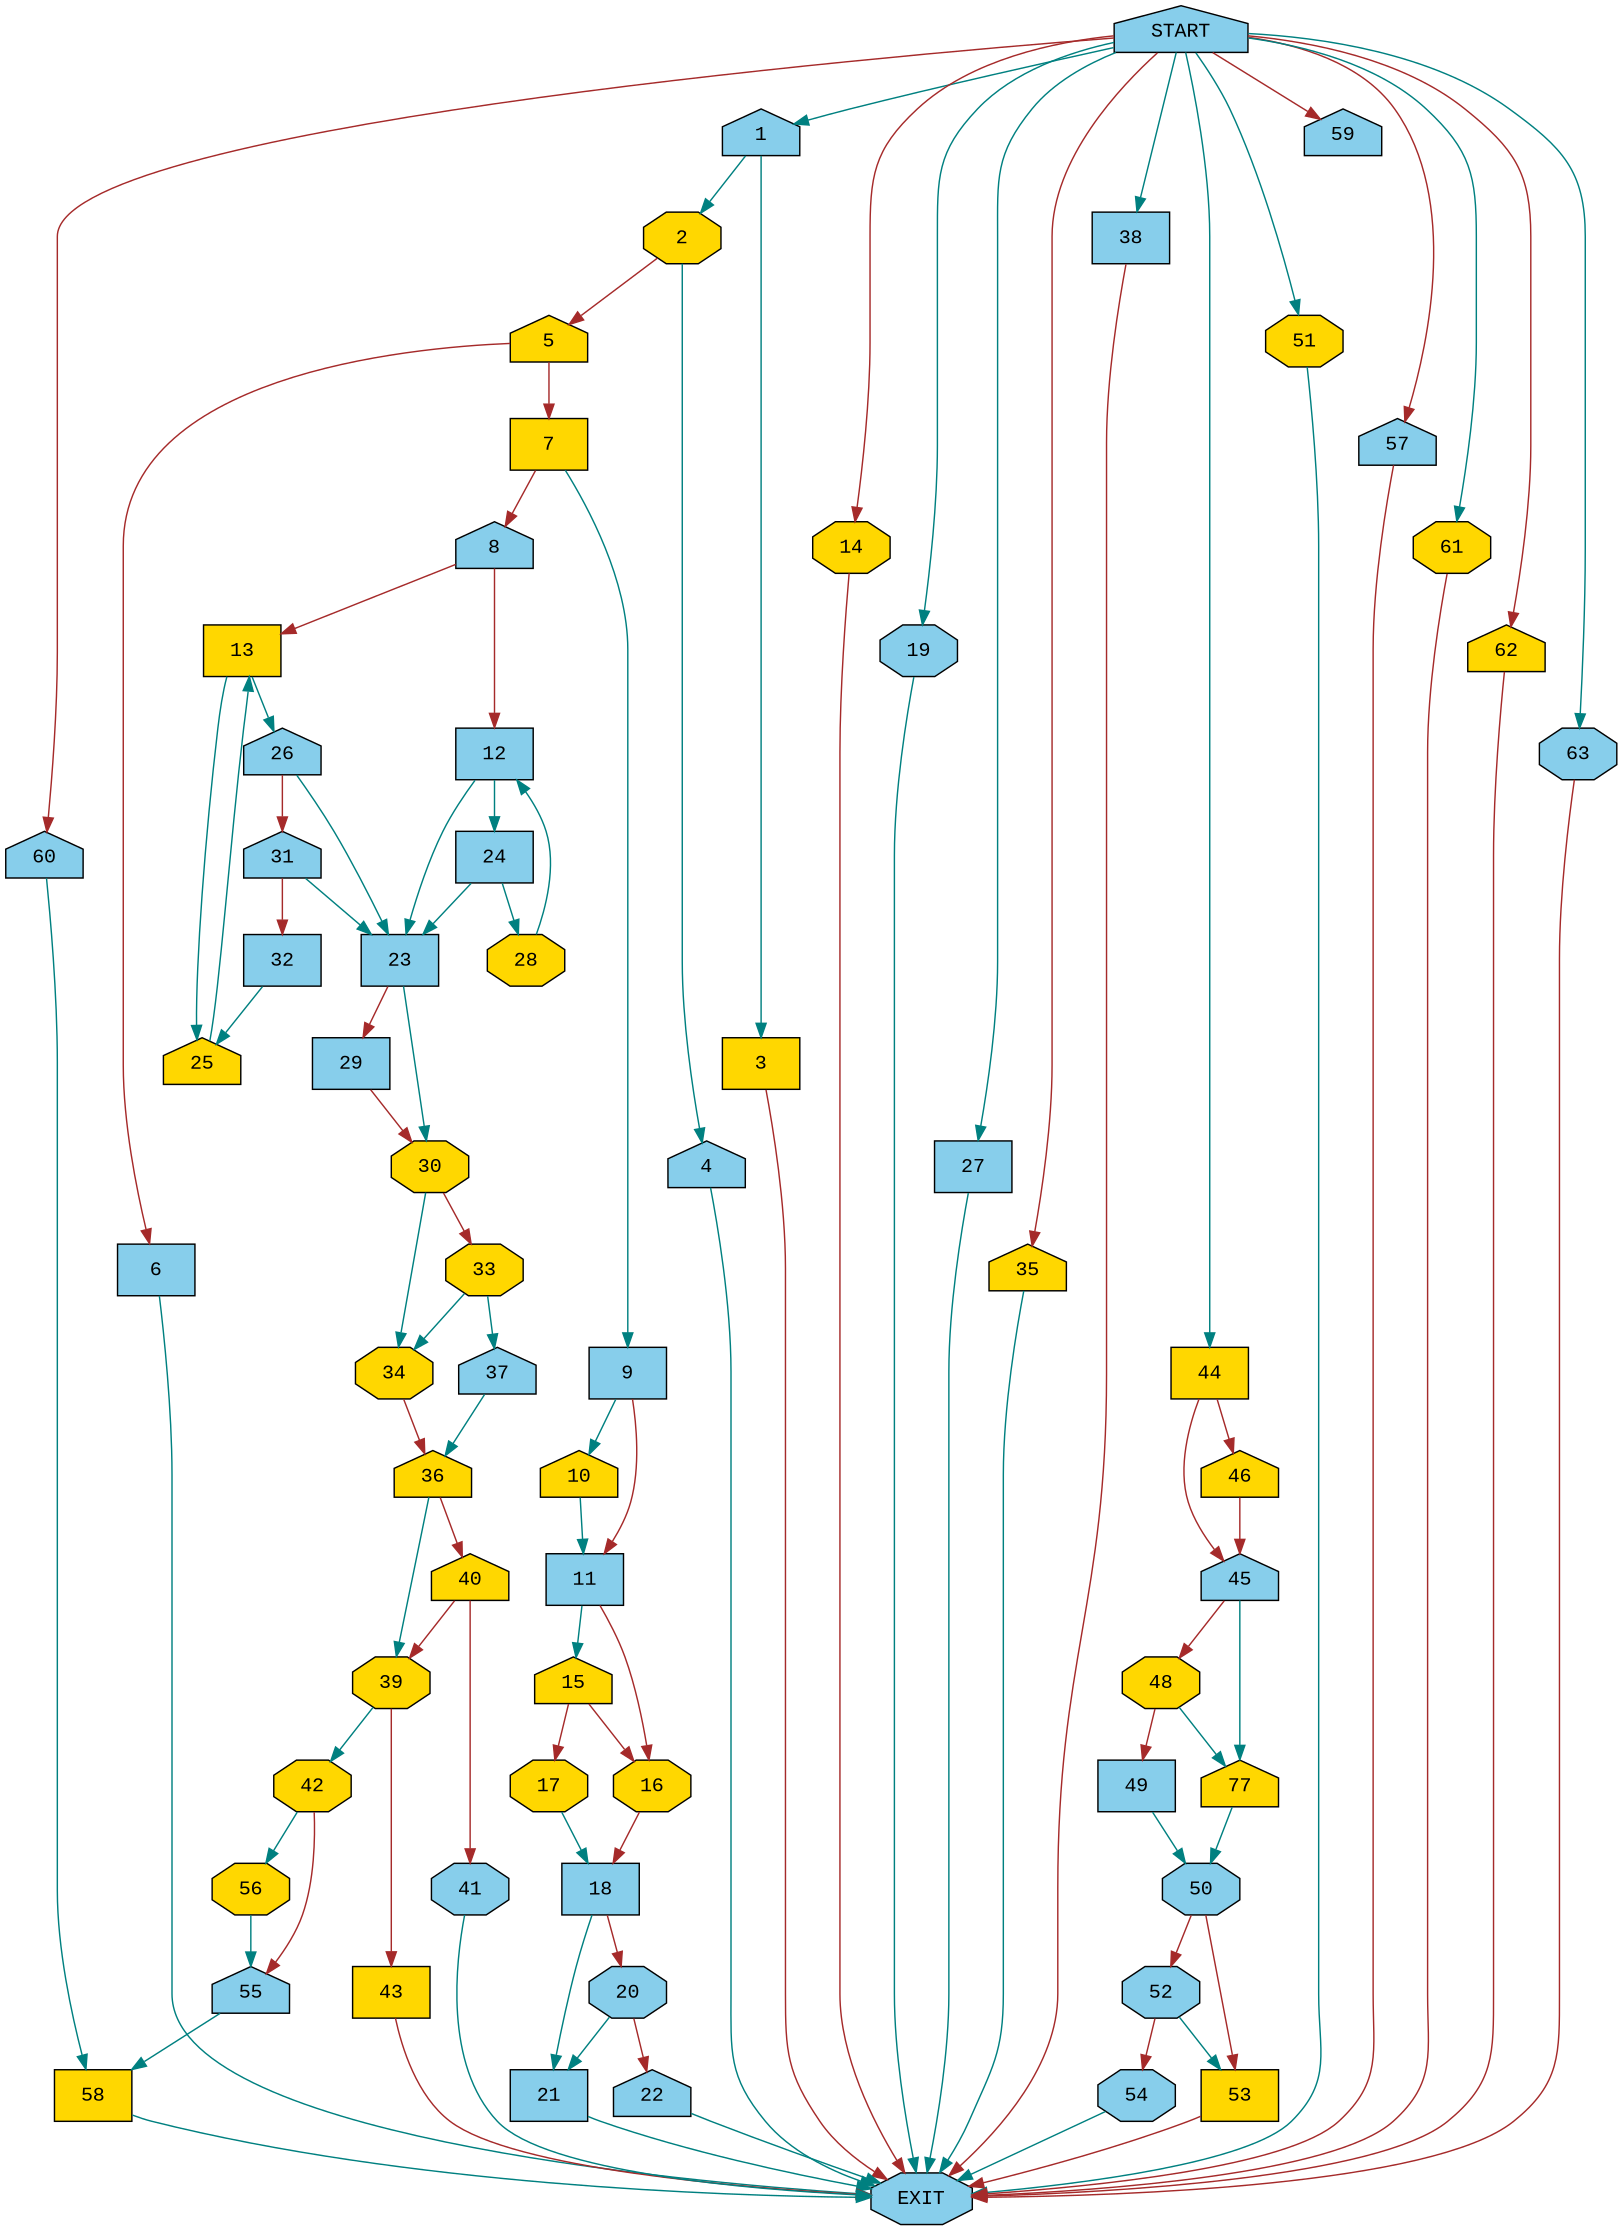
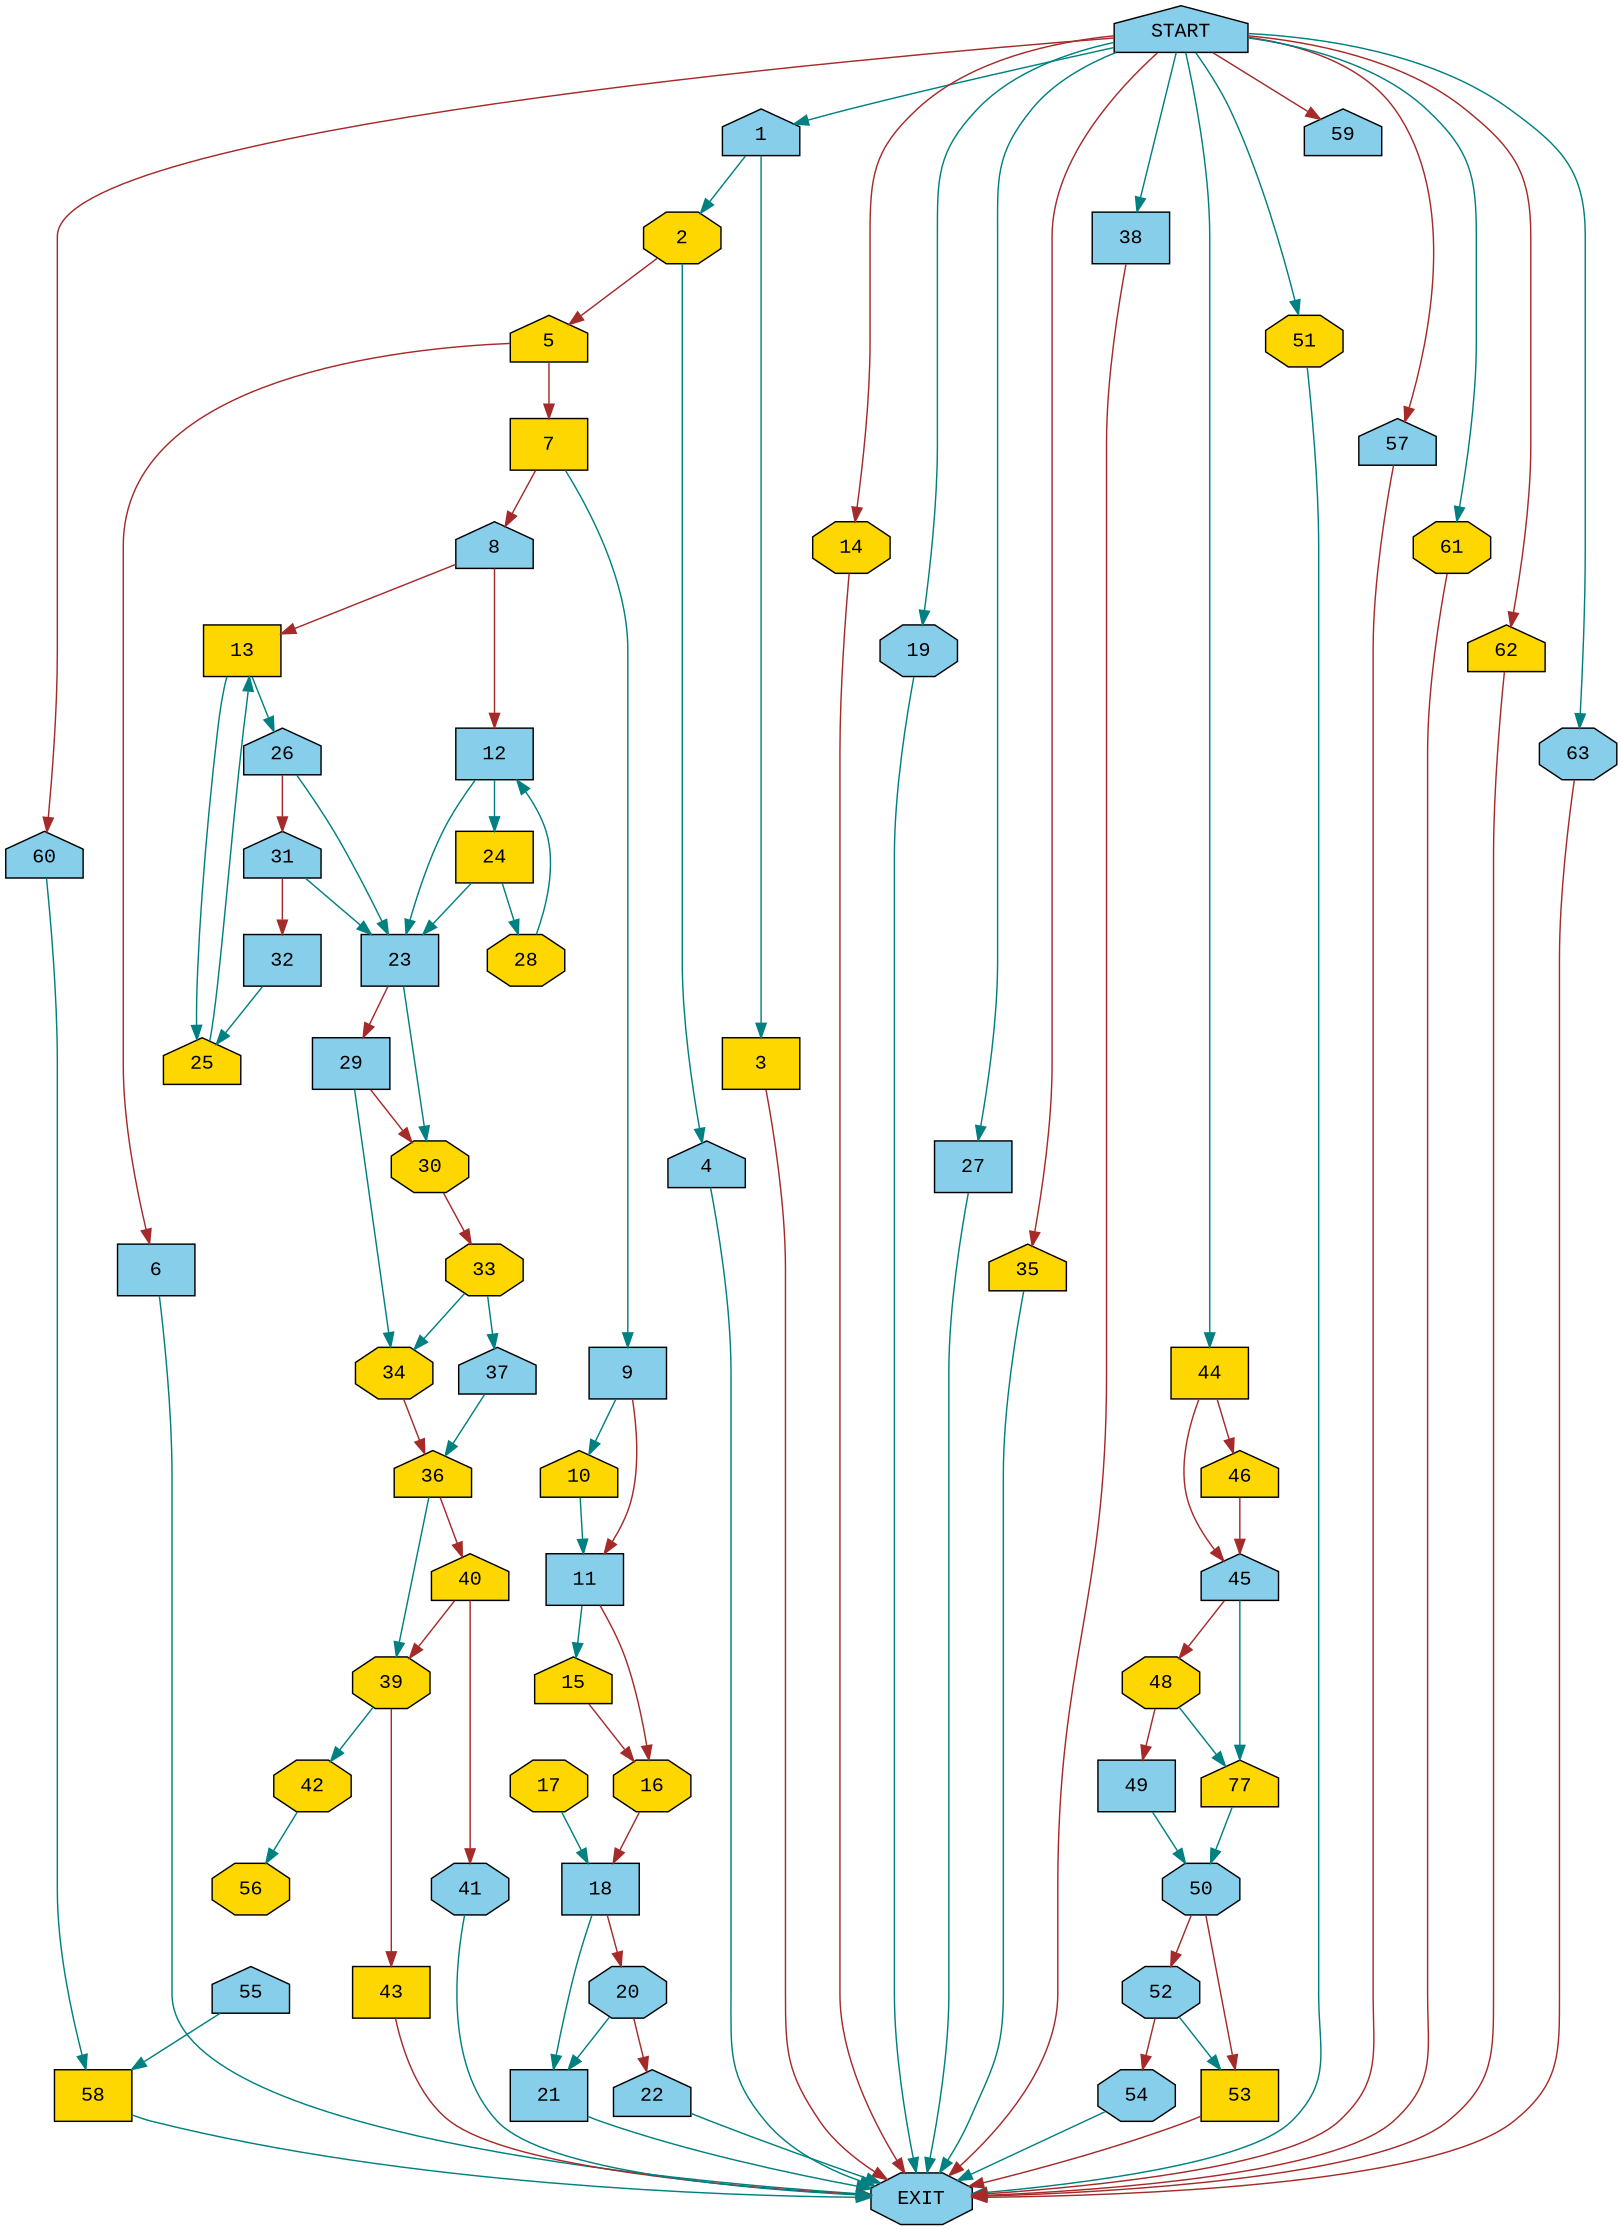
(494, 857) -> (494, 857)
(413, 1263) -> (372, 1211)
(563, 1725) -> none
(309, 1891) -> none
(251, 1934) -> none
